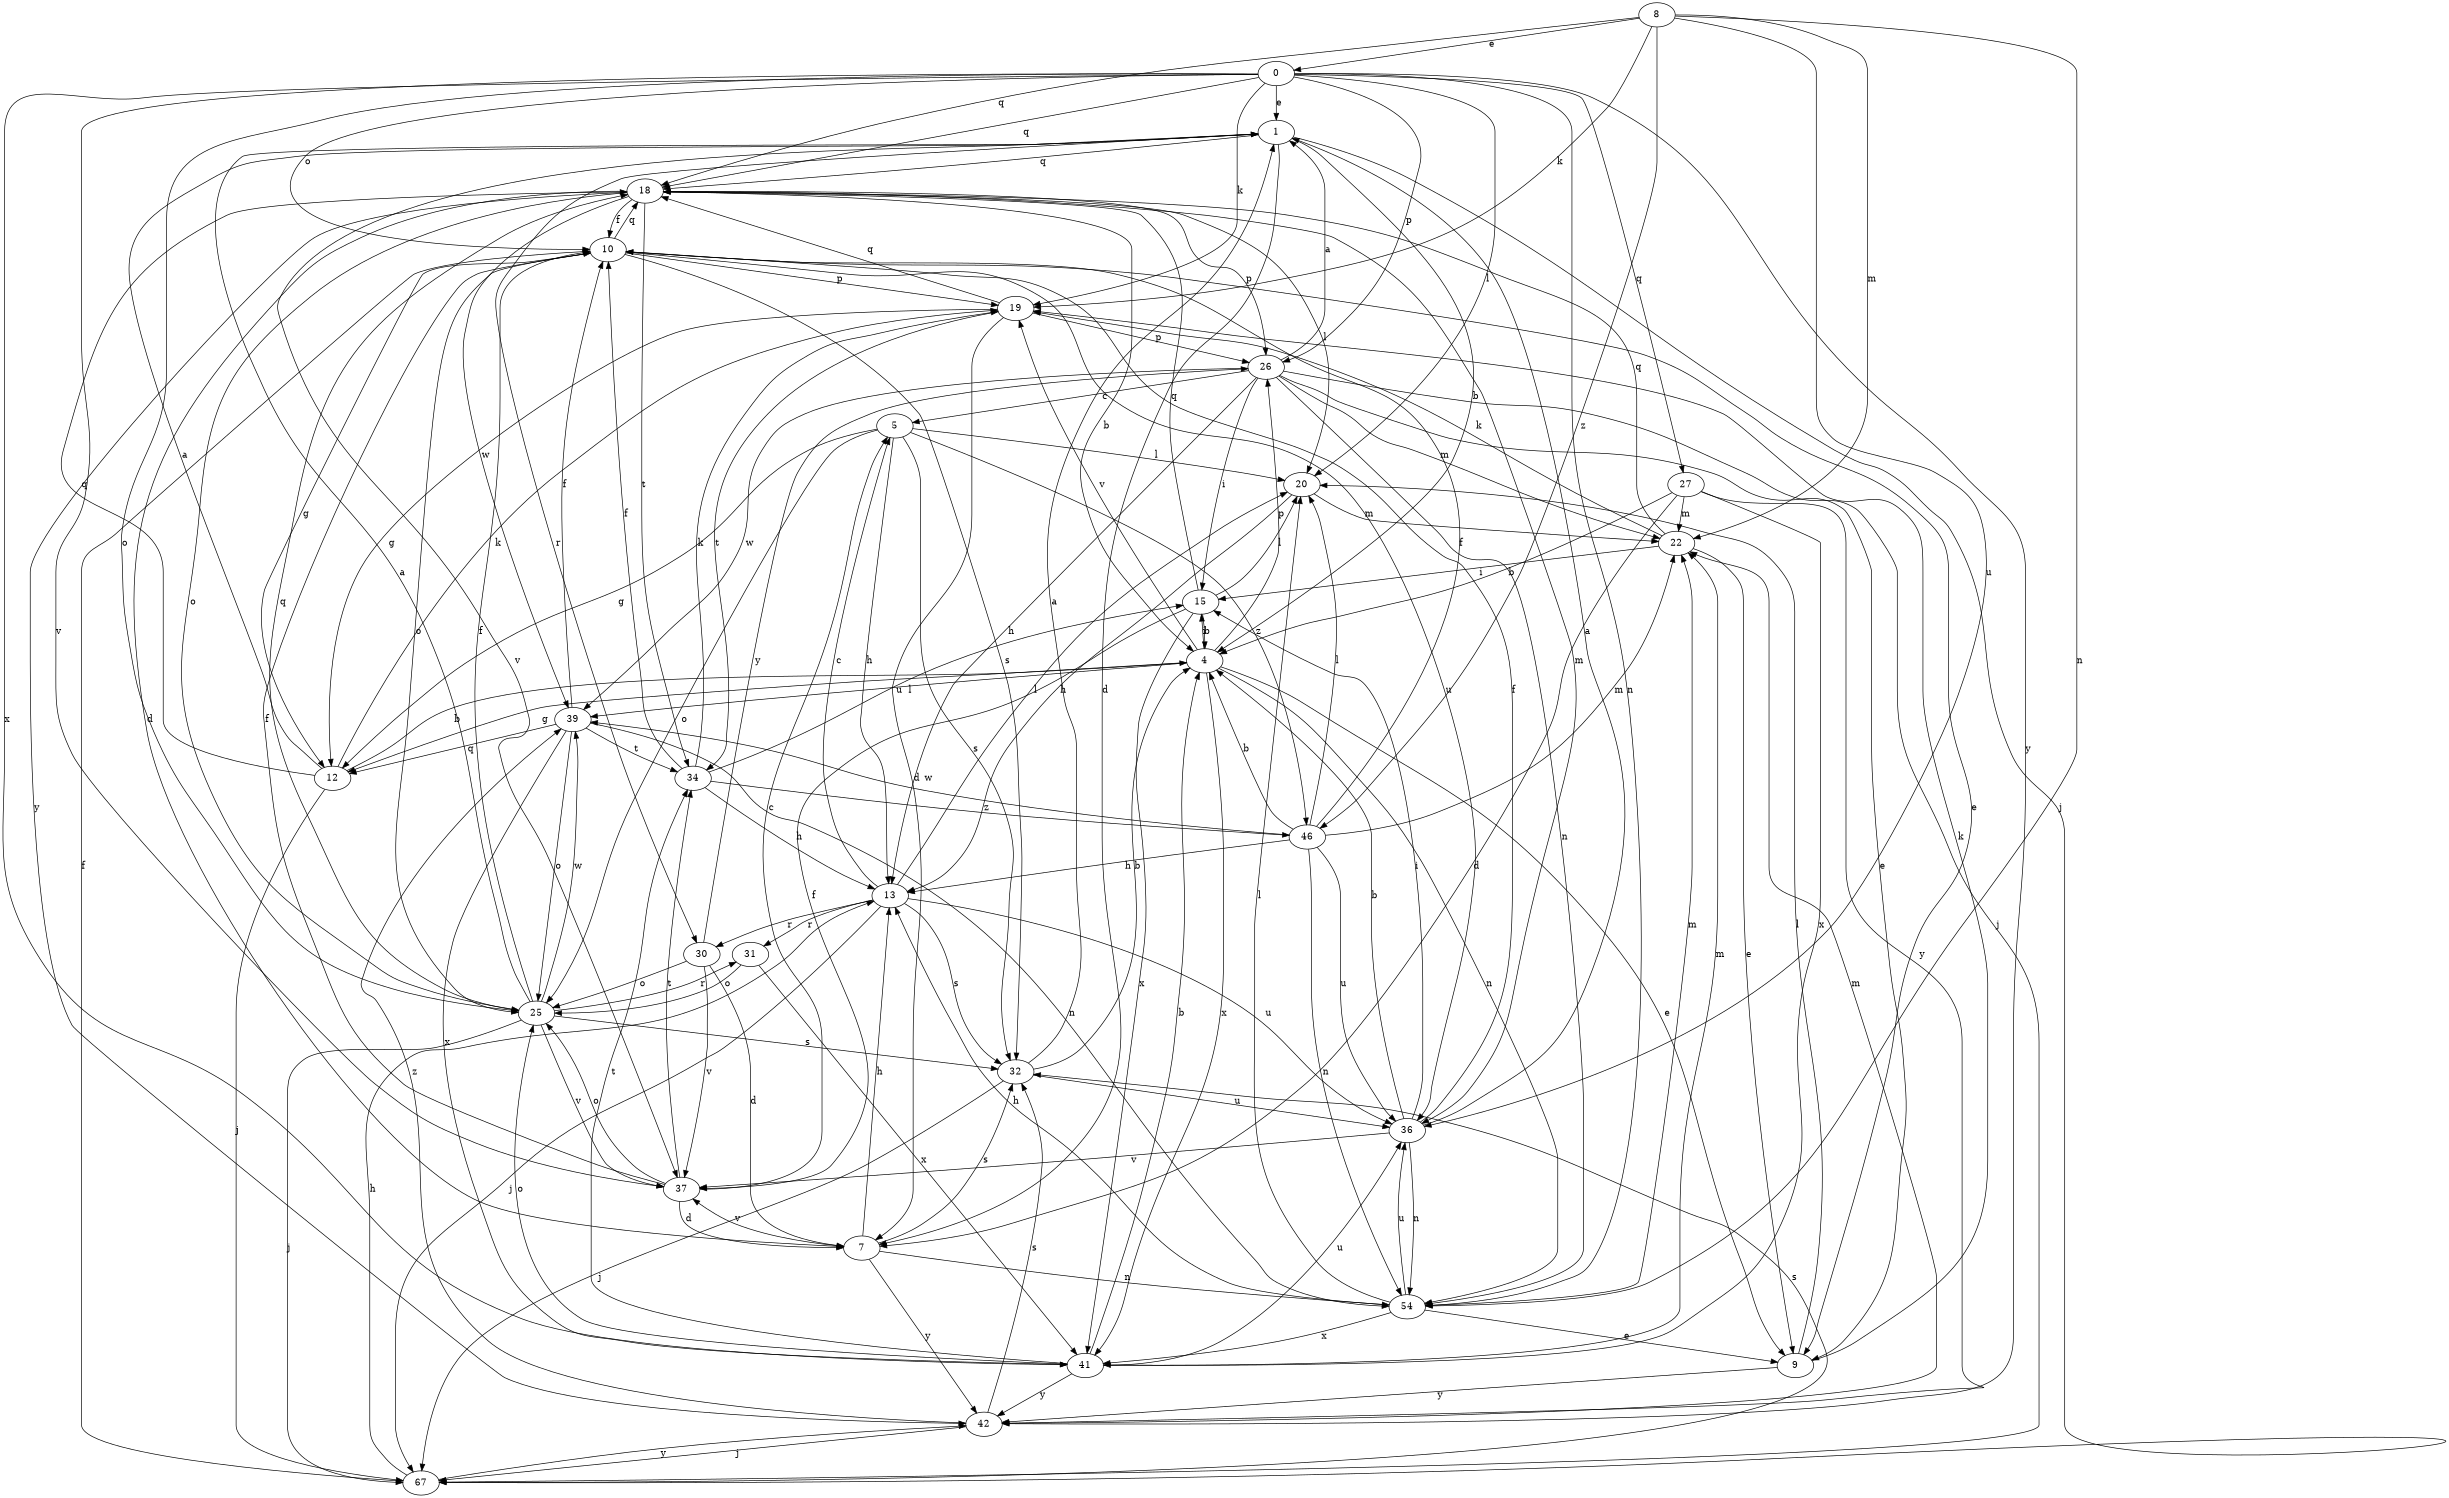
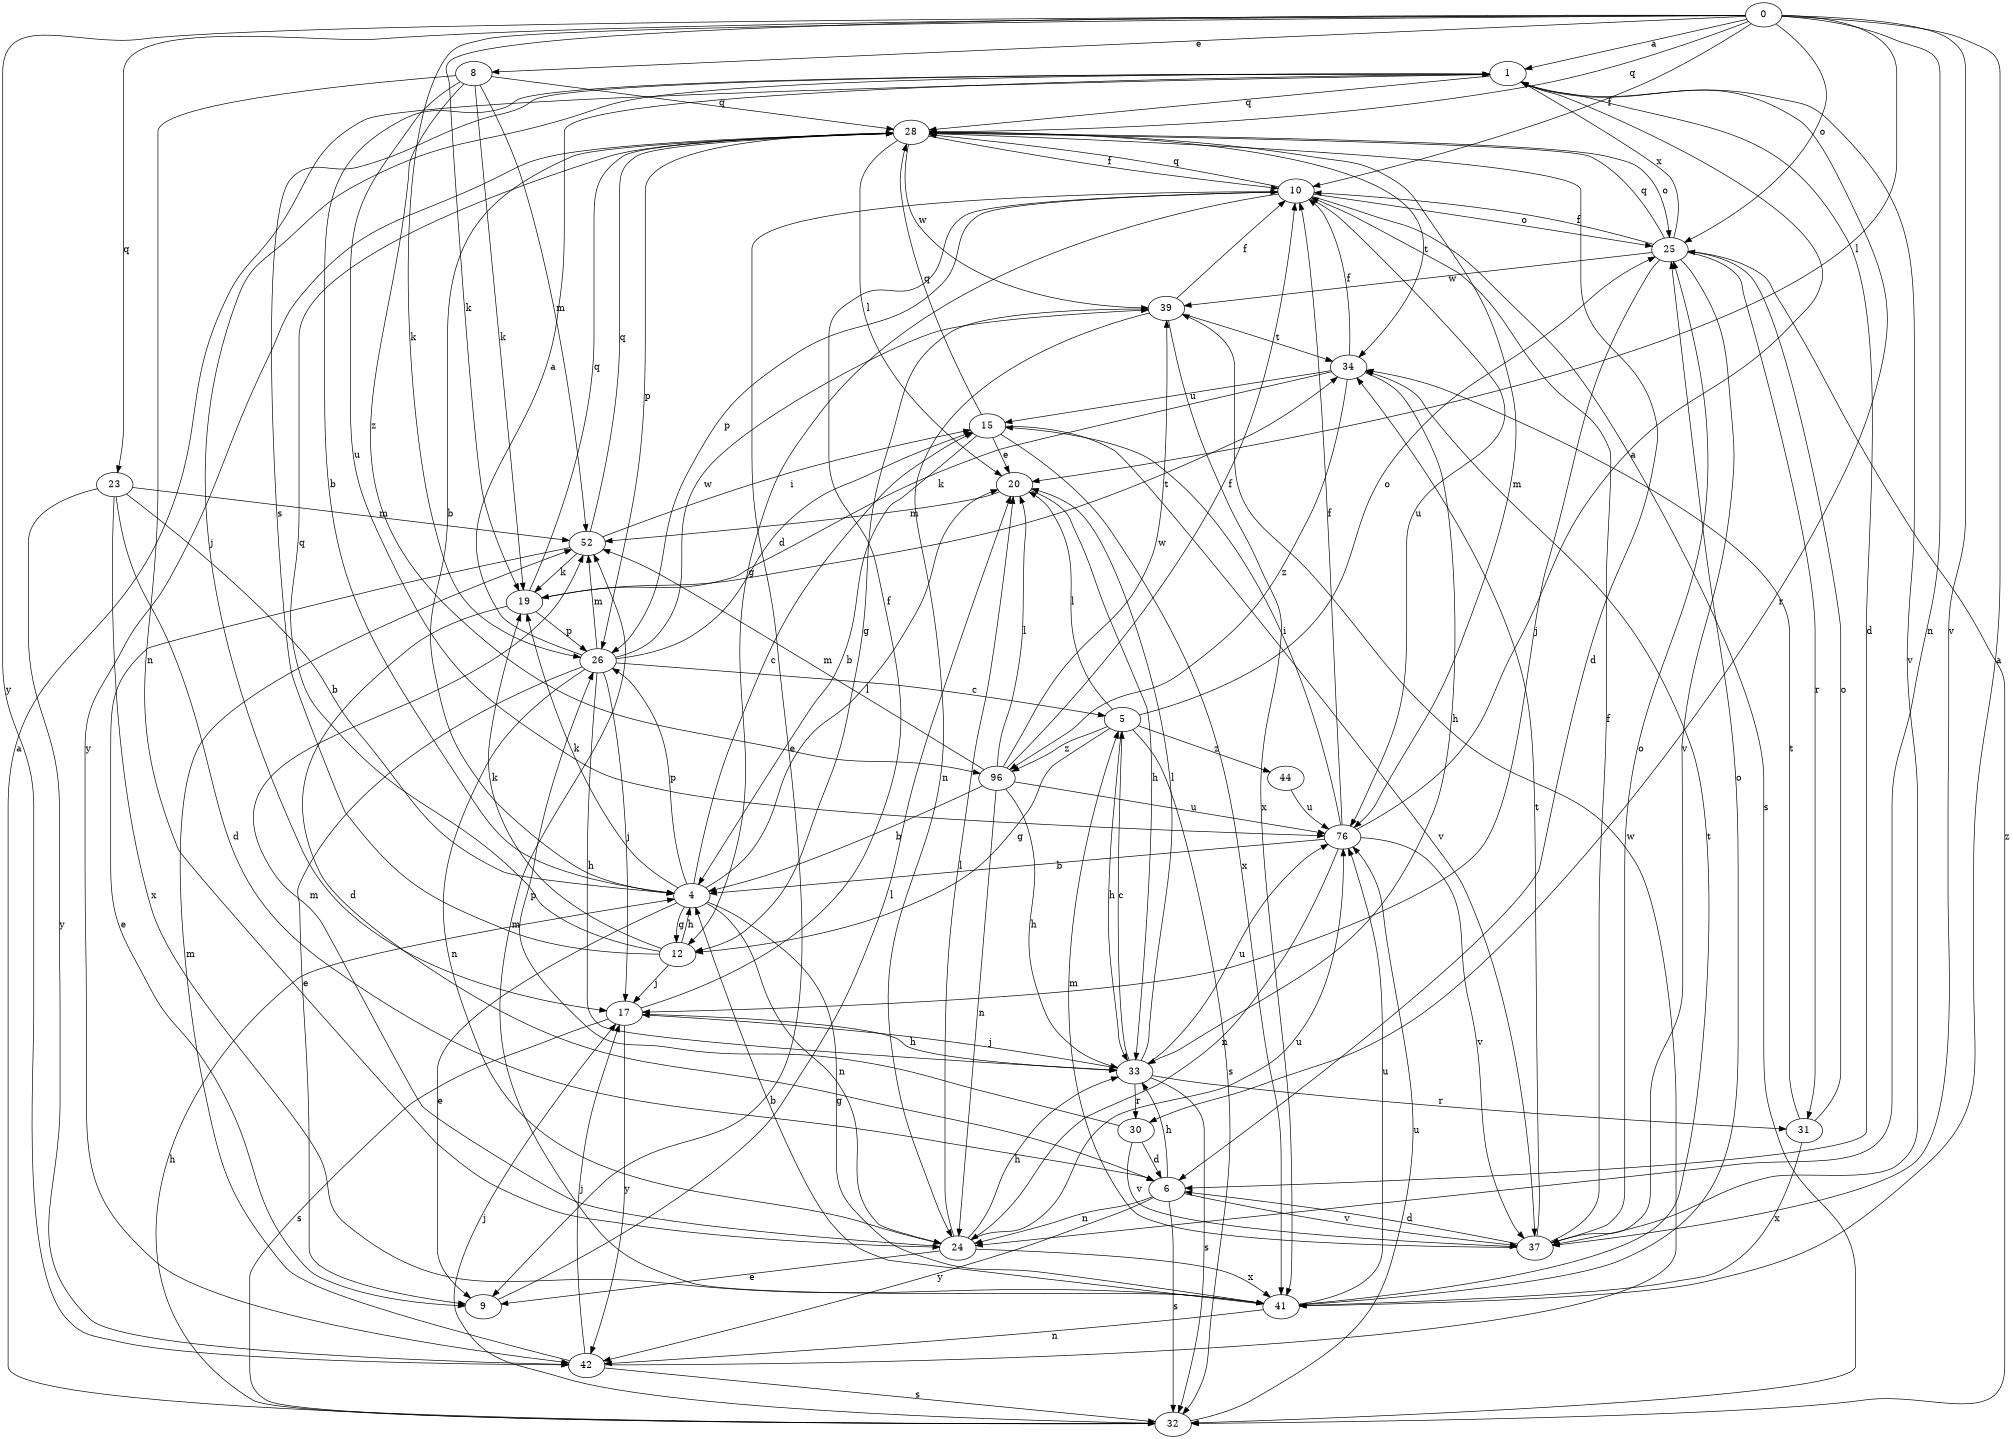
(1470, 44) -> (1122, 44)
(1279, 103) -> (1654, 44)
(308, 162) -> (1610, 103)
(645, 191) -> (911, 132)
(1409, 220) -> (413, 338)
(809, 279) -> (883, 320)
(556, 396) -> none
(185, 455) -> (280, 514)
(1102, 485) -> (577, 749)
(1224, 485) -> (782, 543)
(1686, 485) -> (115, 485)
(1917, 528) -> none
(1280, 543) -> (1006, 455)
(1677, 543) -> (587, 543)
(403, 573) -> (1659, 162)
none -> (1787, 622)
(1204, 631) -> (774, 661)
(758, 661) -> (534, 896)
(907, 686) -> (838, 713)
(8, 720) -> (1999, 661)
(458, 720) -> (691, 925)
(471, 749) -> (867, 631)
none -> (1286, 778)
(771, 808) -> (1074, 984)
(1307, 837) -> (997, 778)
(555, 863) -> none
(1138, 866) -> (173, 1160)
(814, 896) -> (1441, 837)
(890, 896) -> (1135, 1072)
(623, 985) -> none
(1225, 1013) -> (840, 1101)
(808, 1043) -> (2007, 837)
(415, 1072) -> (1631, 837)
(1407, 1131) -> (1343, 837)
(862, 1248) -> (1167, 1189)
(1407, 1307) -> (958, 1248)
(1043, 1395) -> (1055, 1336)
(1393, 1395) -> none
(421, 1483) -> (624, 1013)
